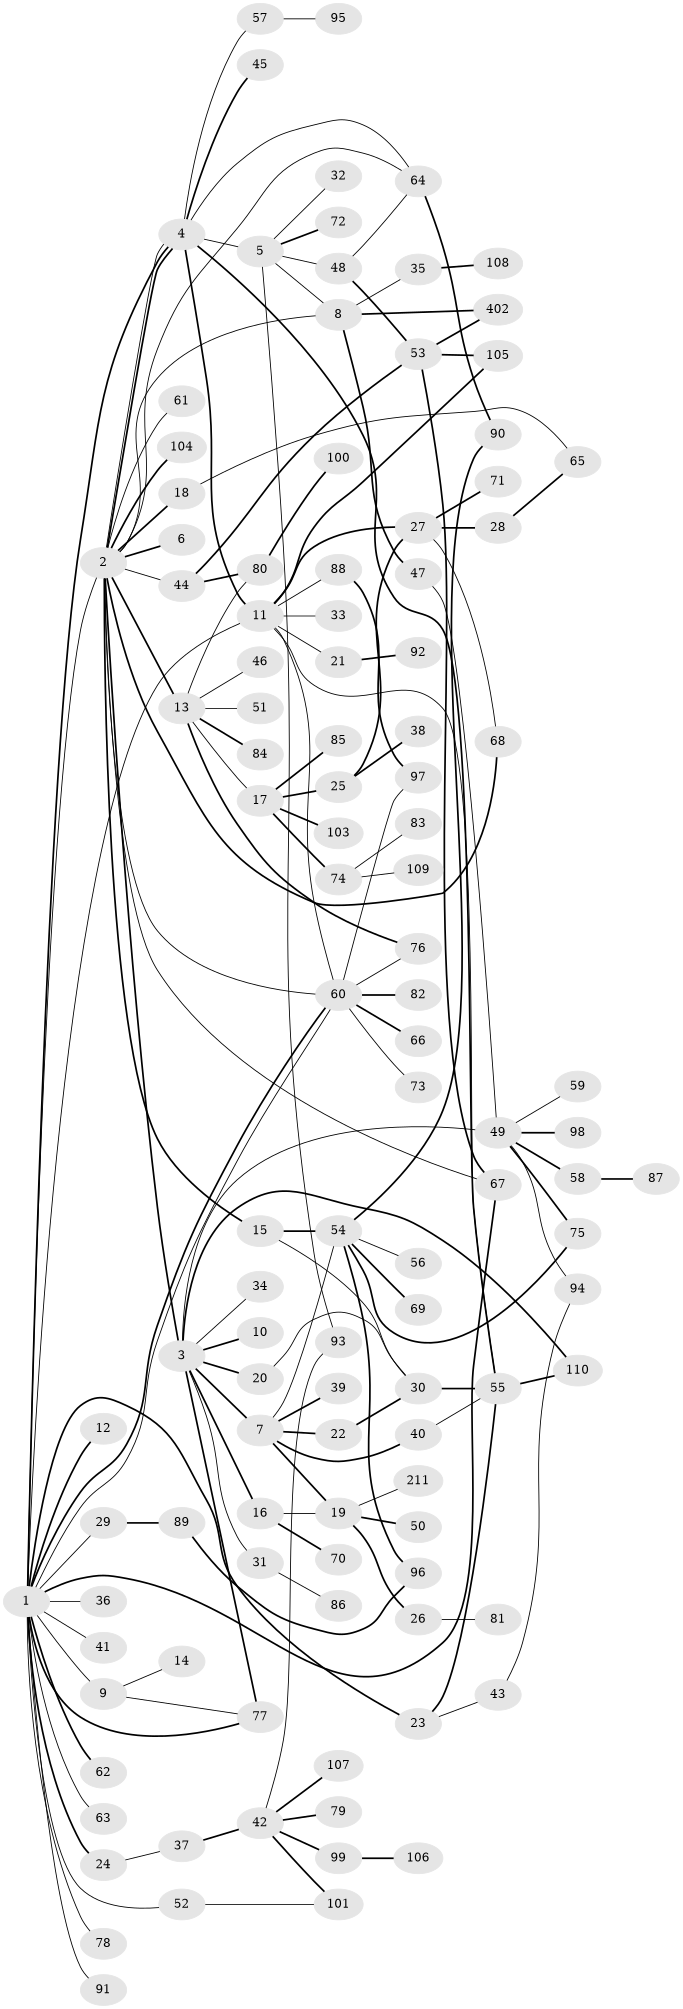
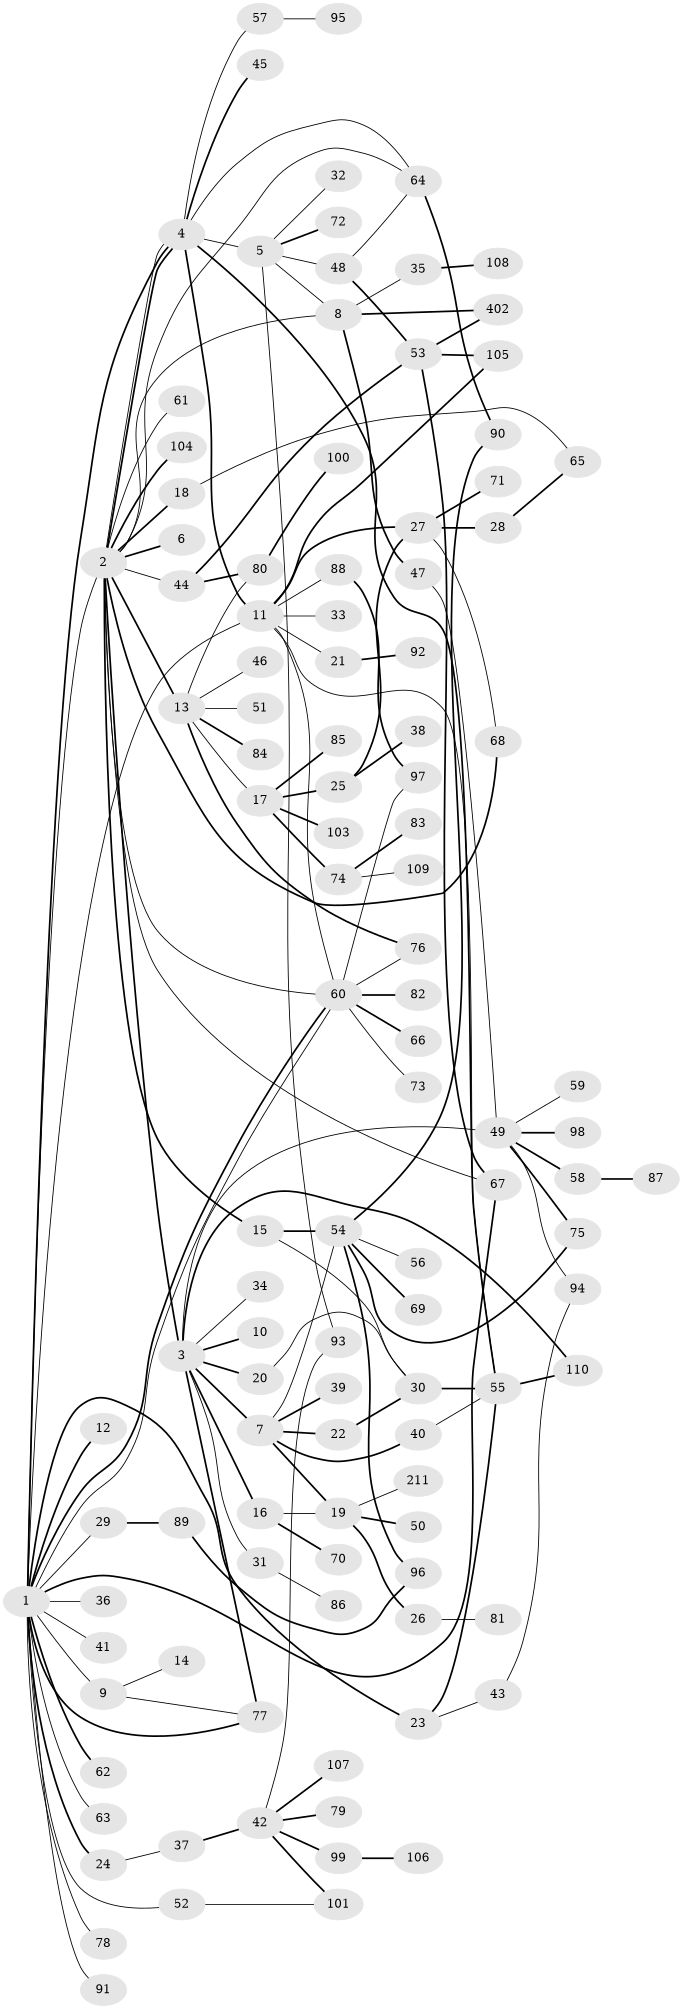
(371, 857) -> (371, 857)
